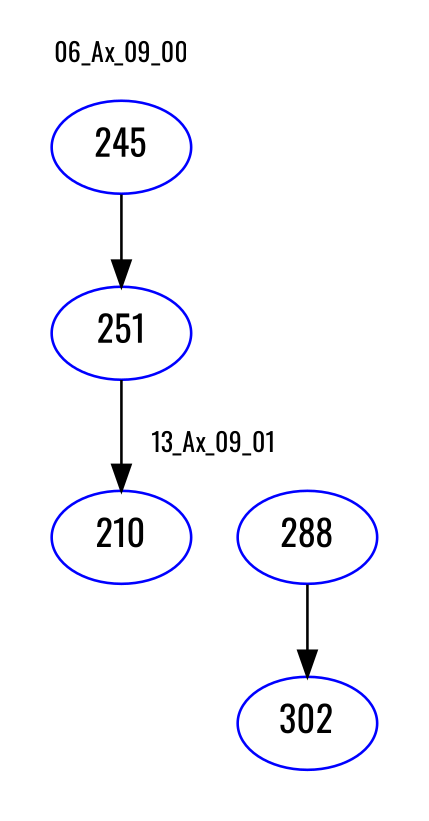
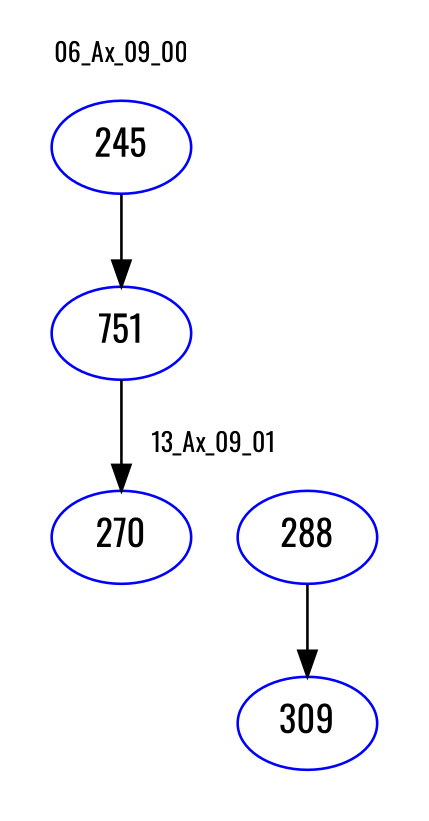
(121, 333) -> (121, 333)
(121, 537) -> (121, 537)
(307, 723) -> (307, 723)
